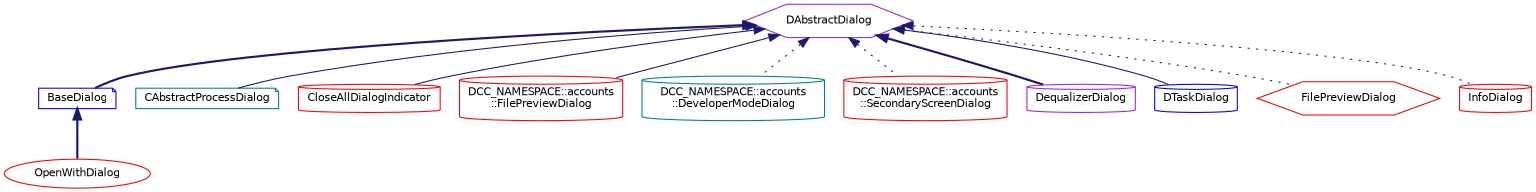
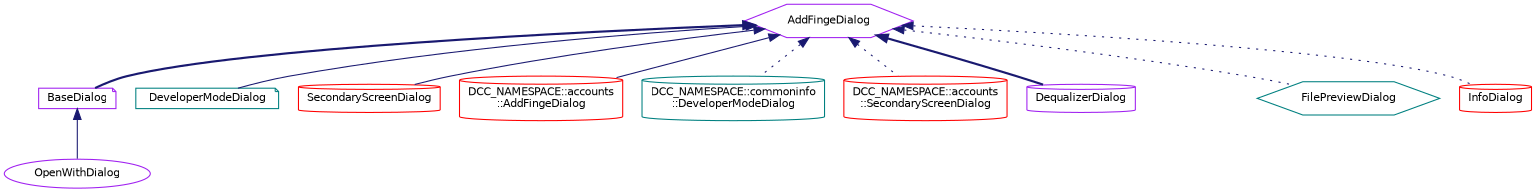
(829, 21) -> (829, 21)
(77, 98) -> (77, 98)
(207, 98) -> (207, 98)
(369, 98) -> (369, 98)
(541, 98) -> (541, 98)
(733, 98) -> (733, 98)
(1196, 98) -> none
(1348, 98) -> (1348, 98)
(77, 139) -> (77, 139)
(77, 174) -> (77, 174)
